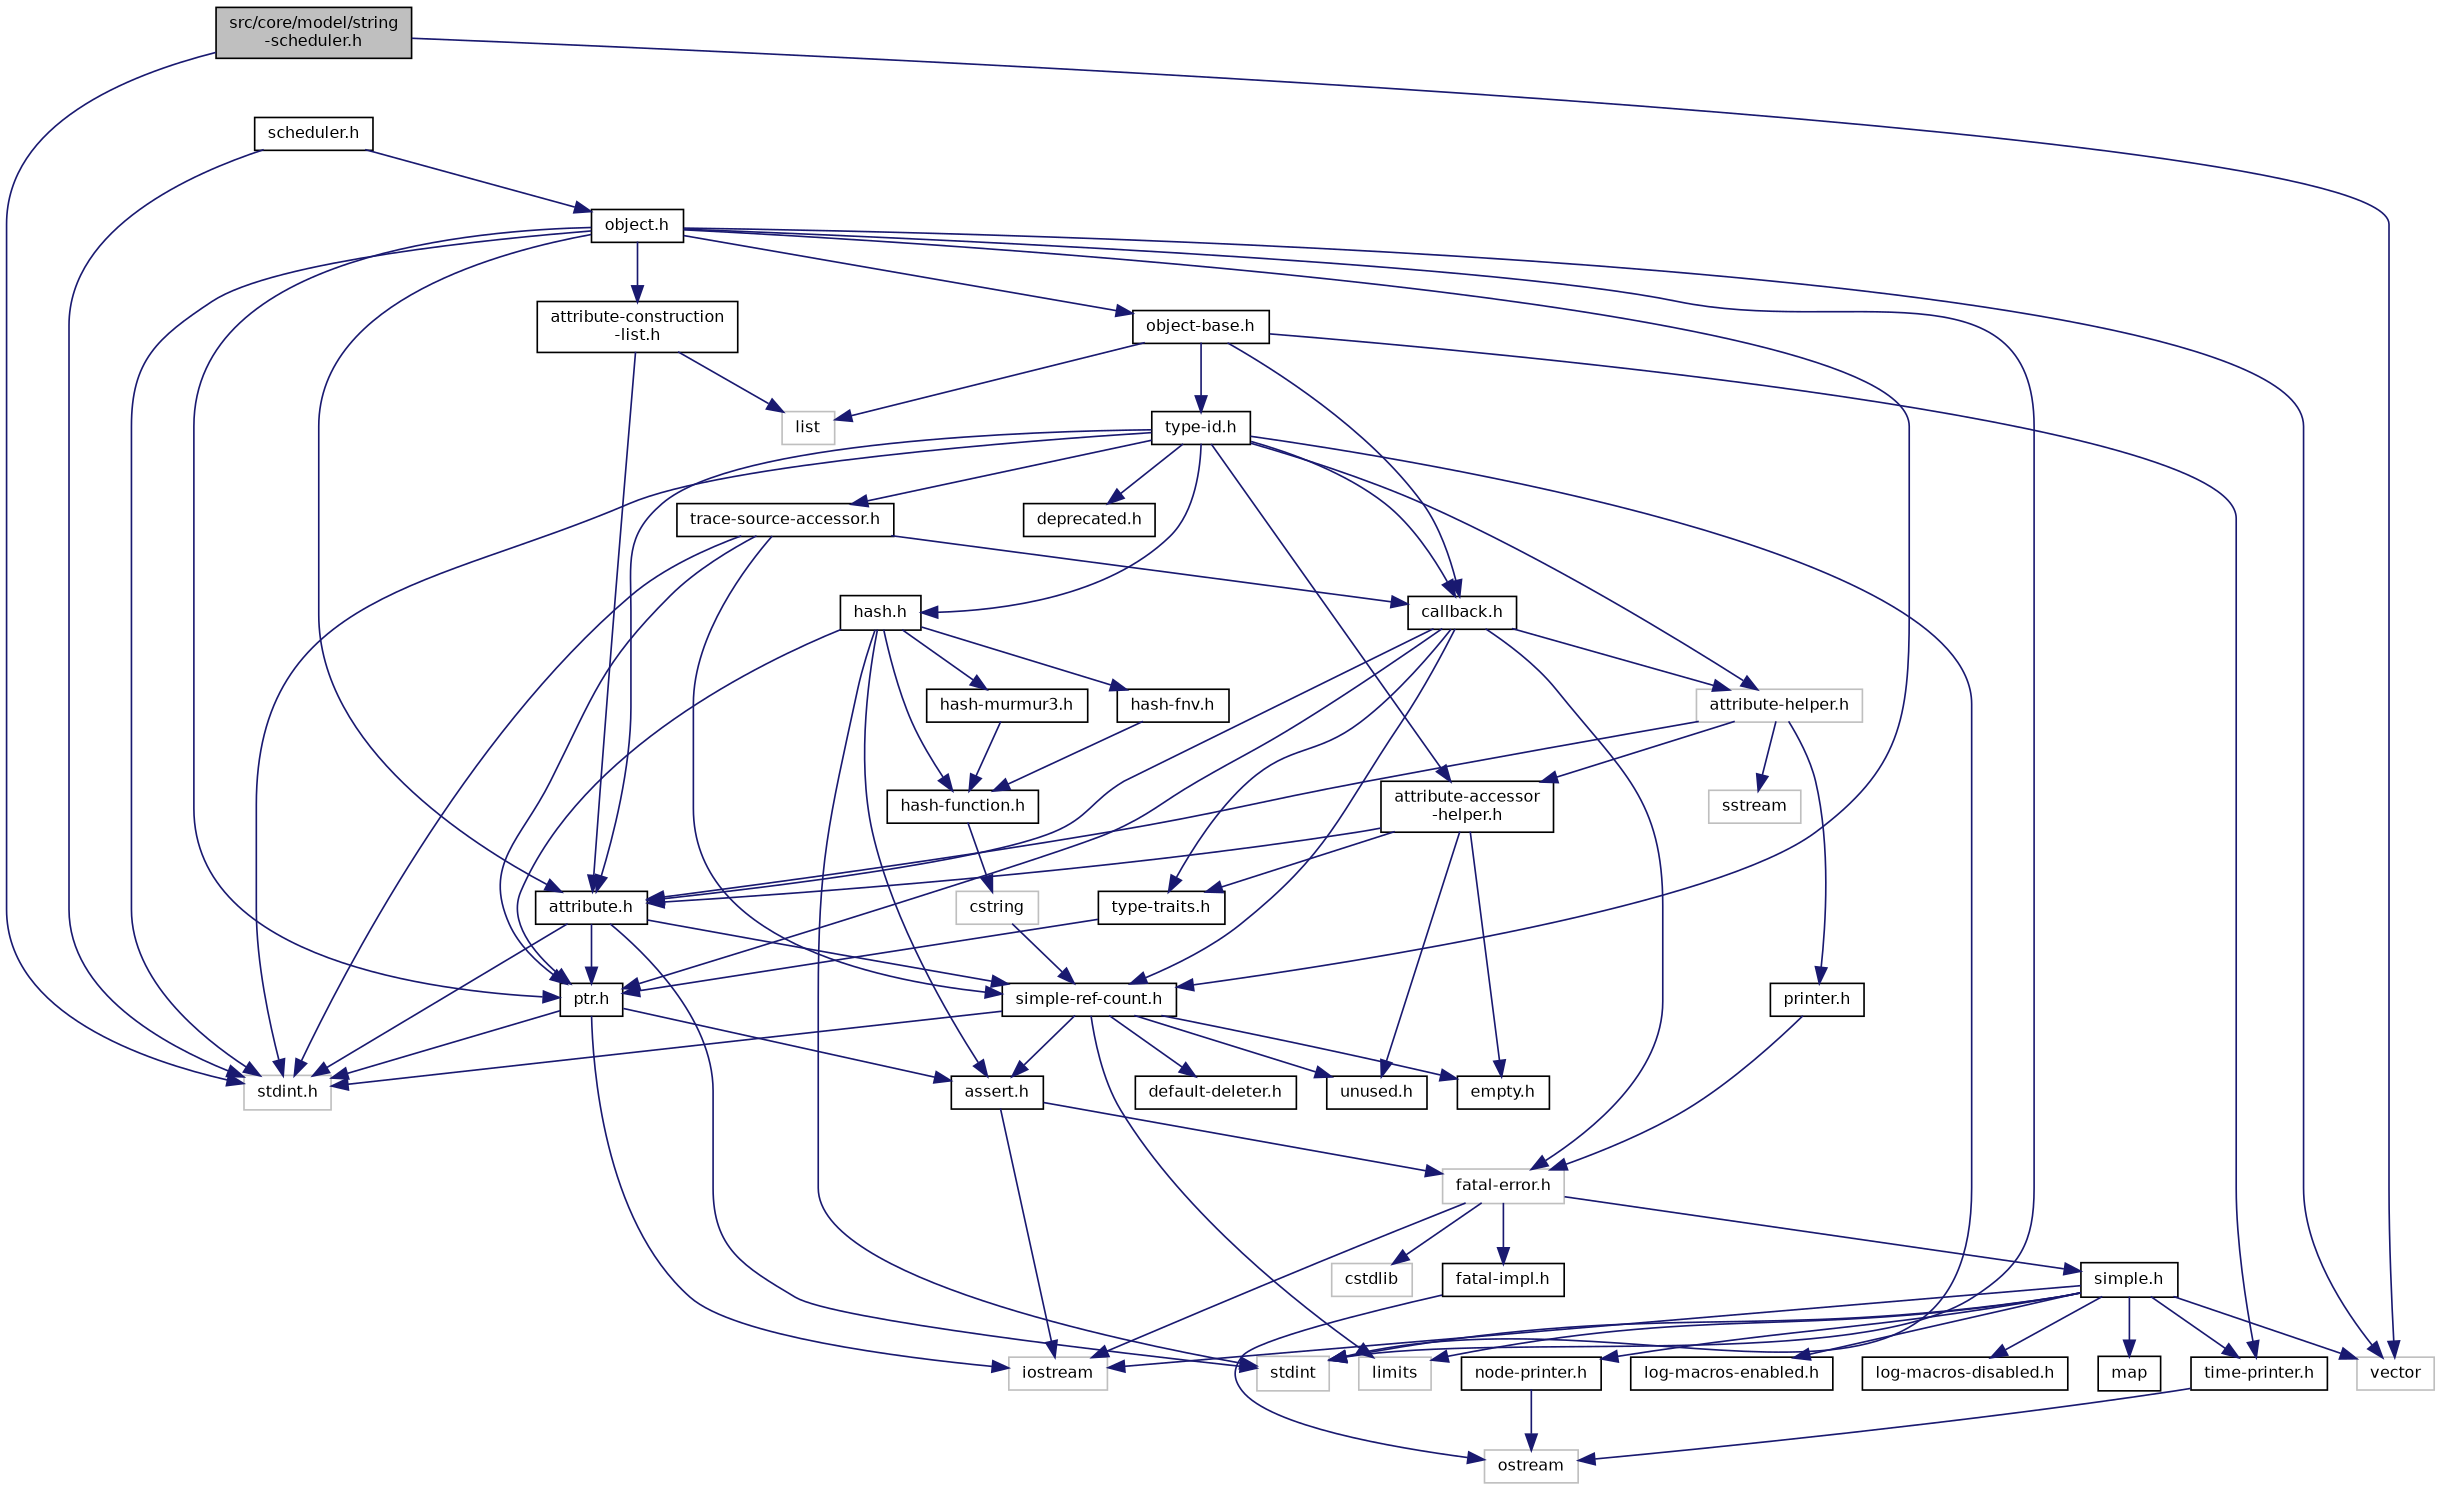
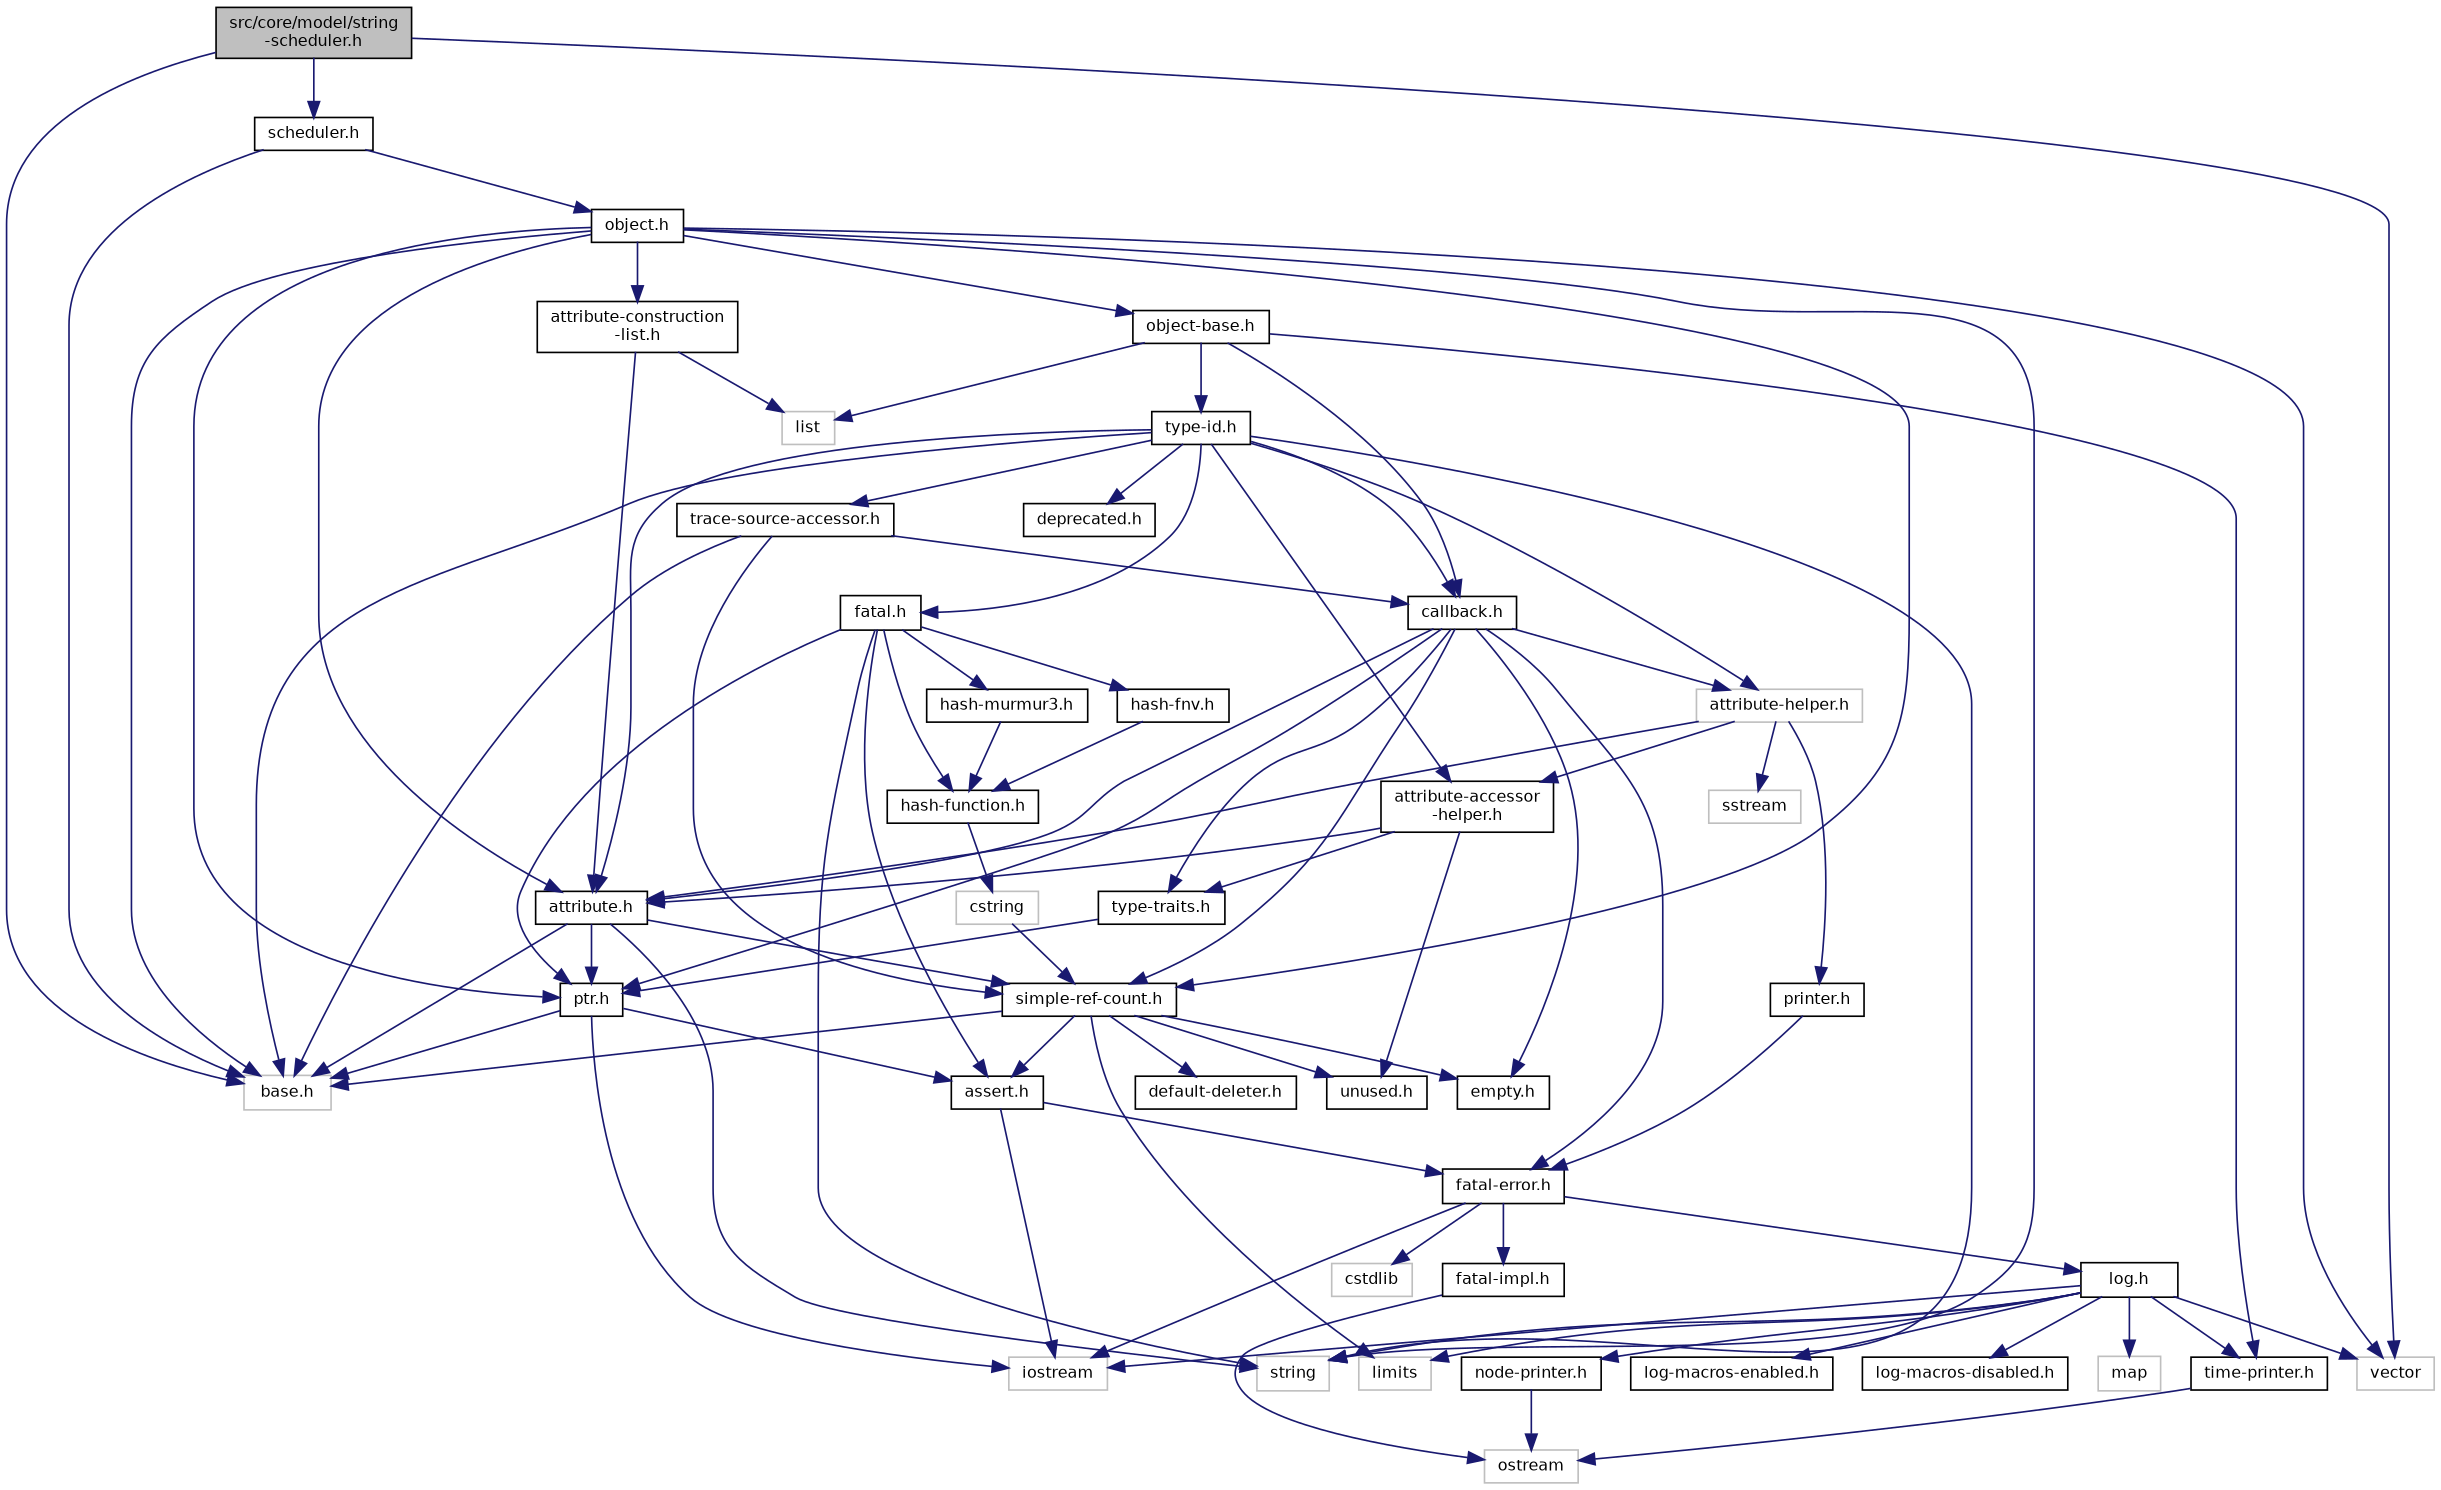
none -> (314, 79)
(881, 613) -> (881, 613)
(573, 735) -> none
(1486, 952) -> (1577, 836)
(288, 1093) -> (288, 1093)
(1503, 1186) -> (1503, 1186)
(2129, 1280) -> (2129, 1280)
(1293, 1374) -> (1293, 1374)
(2129, 1374) -> (2129, 1374)
